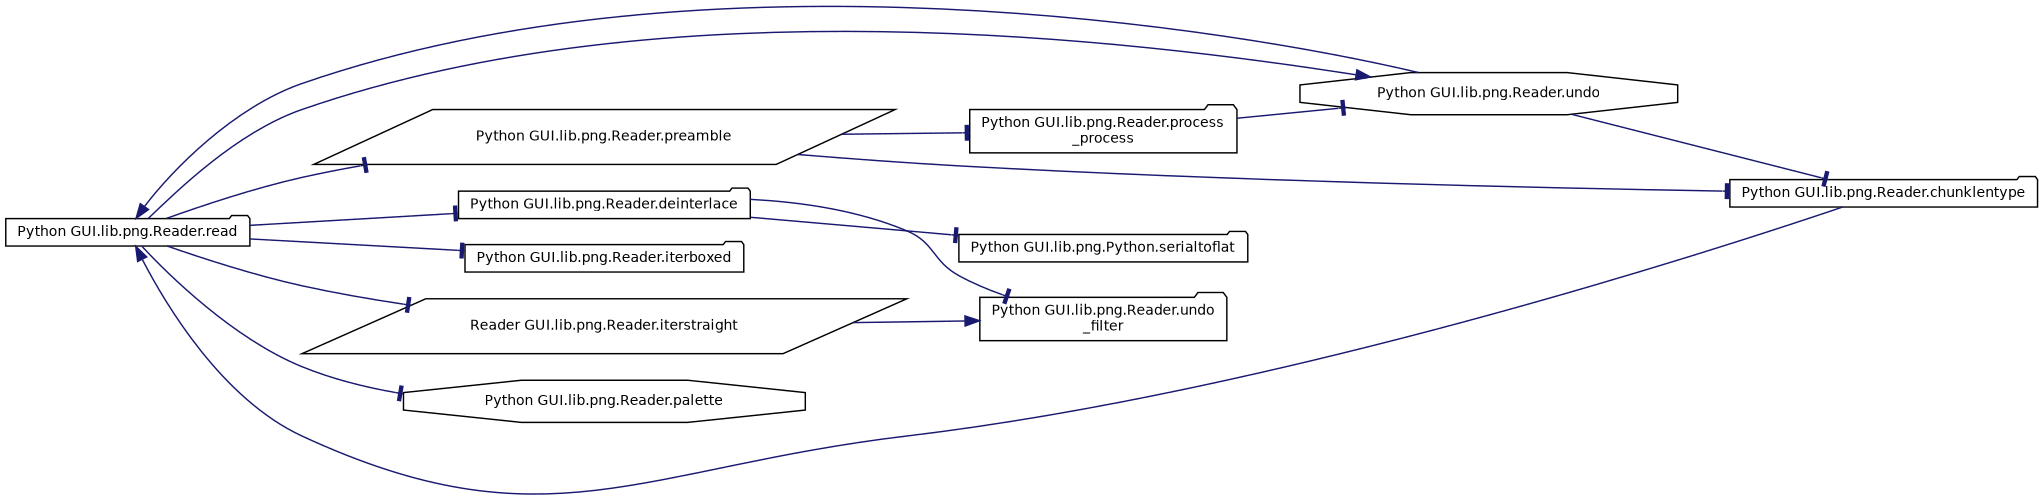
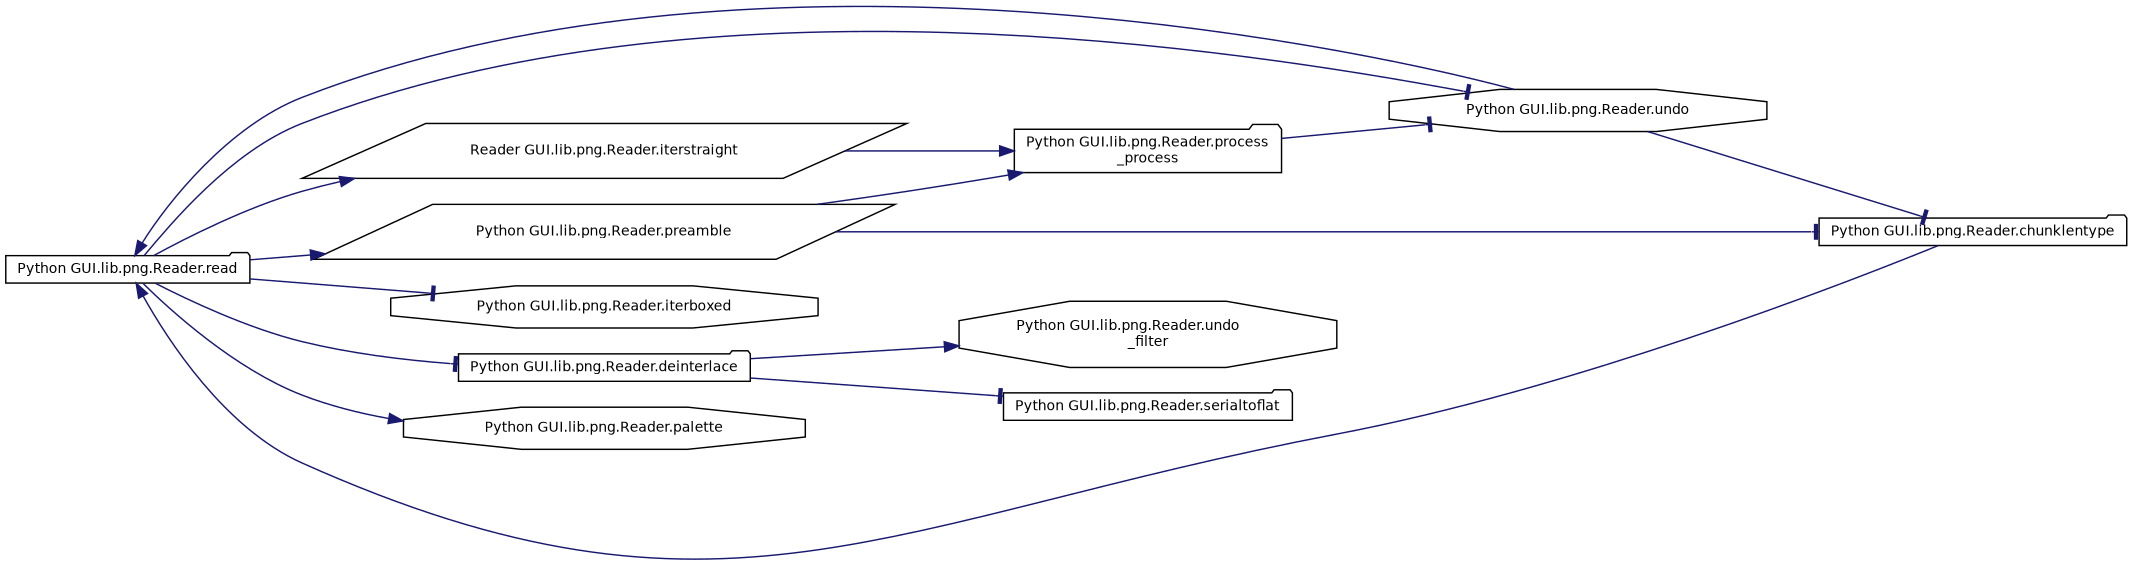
(731, 34) -> (776, 34)
(902, 134) -> (913, 190)
(262, 188) -> (280, 257)
(873, 219) -> (848, 353)
(1103, 248) -> (1148, 407)
(604, 258) -> (604, 307)
(284, 282) -> (244, 212)
(1103, 319) -> (1148, 334)
(909, 322) -> (922, 151)
(256, 343) -> (255, 372)
